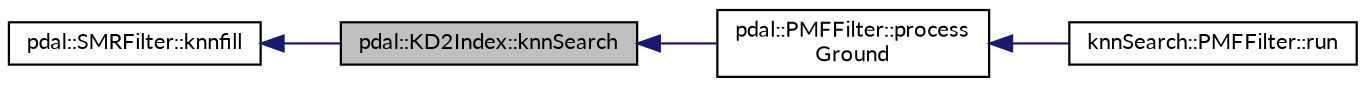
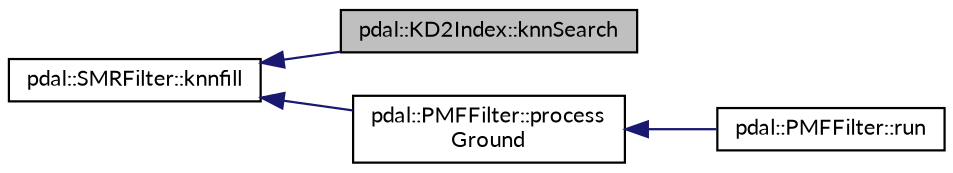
(688, 43) -> (318, 106)
(1213, 43) -> (831, 129)
